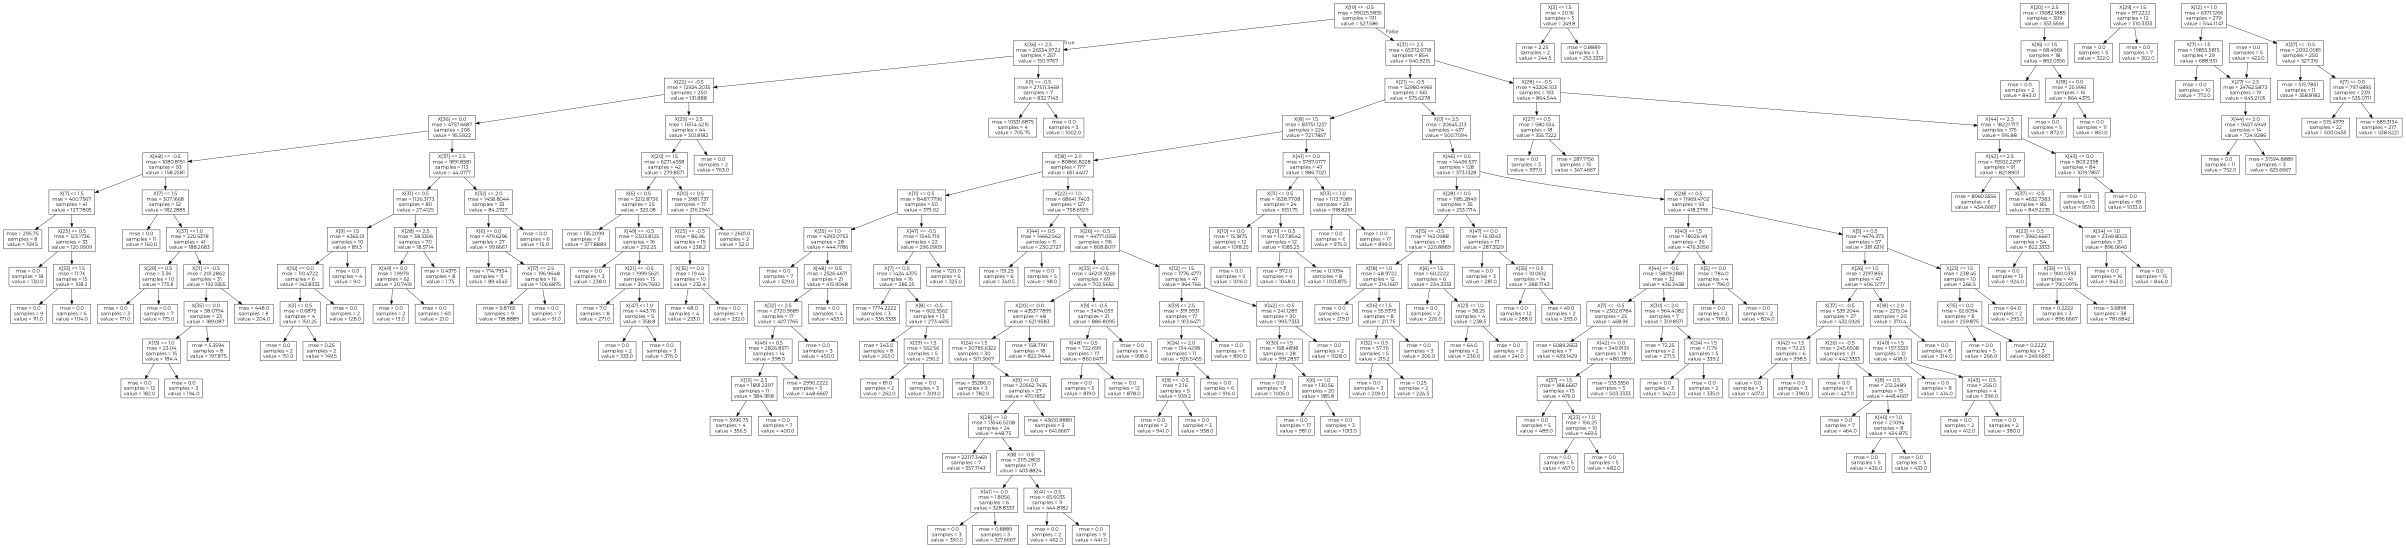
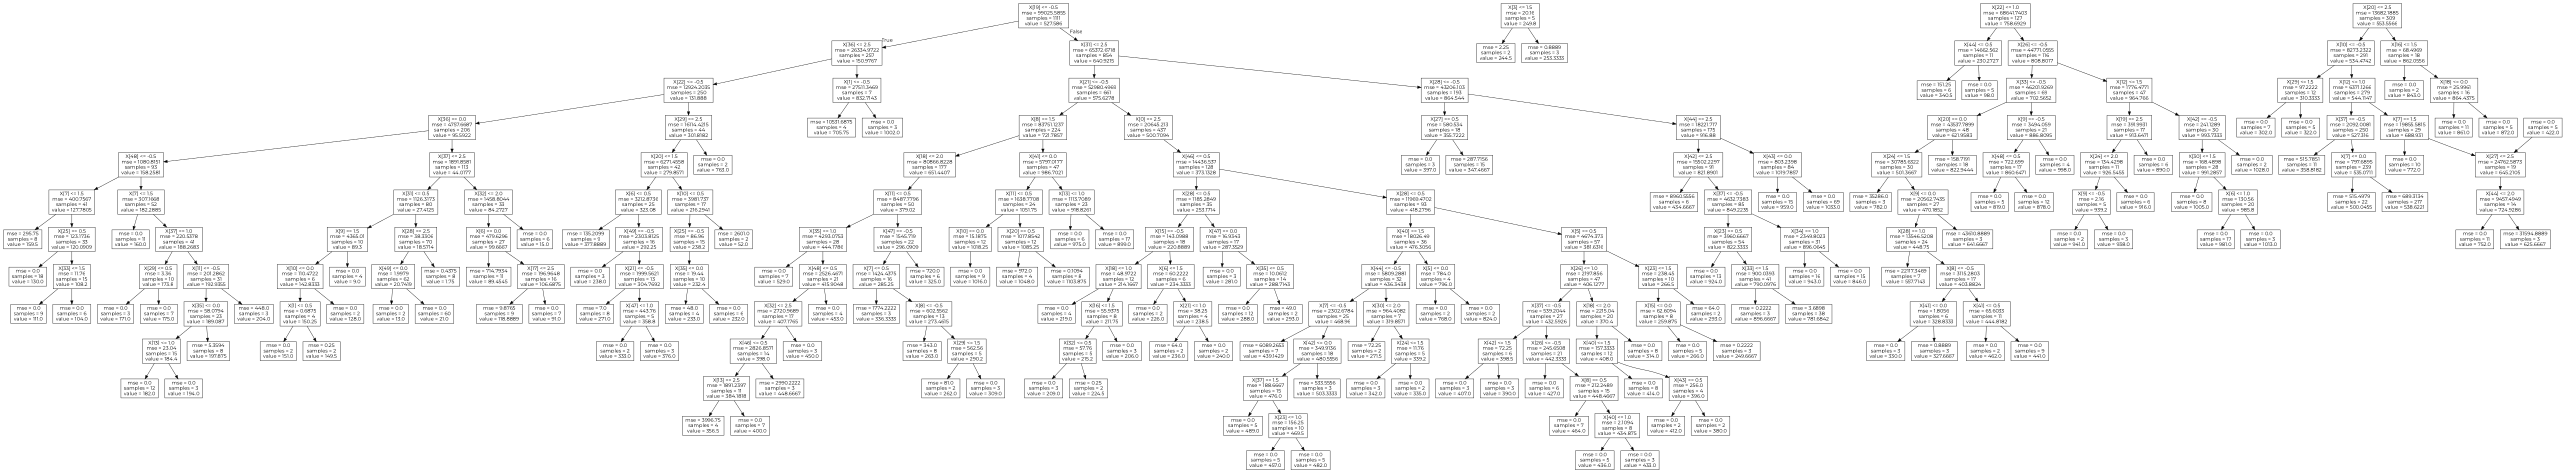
none -> (2351, 53)
(1068, 182) -> none
(1664, 277) -> (1386, 277)
(254, 314) -> (254, 314)
(1508, 351) -> (1213, 351)
(1748, 388) -> (1455, 388)
